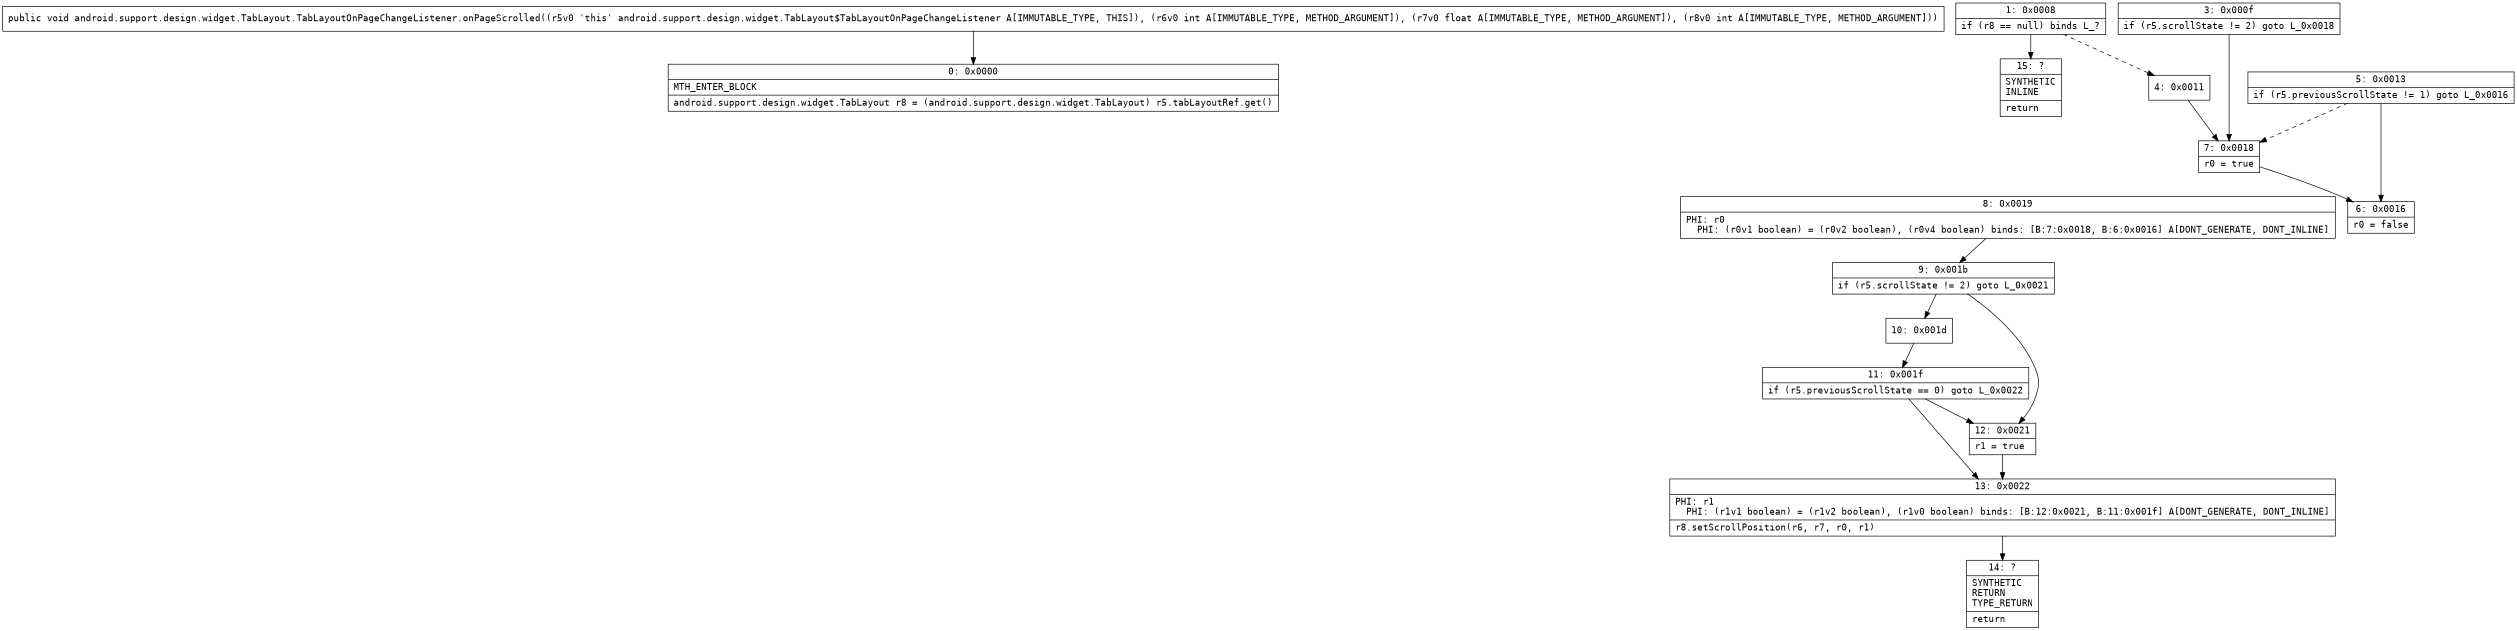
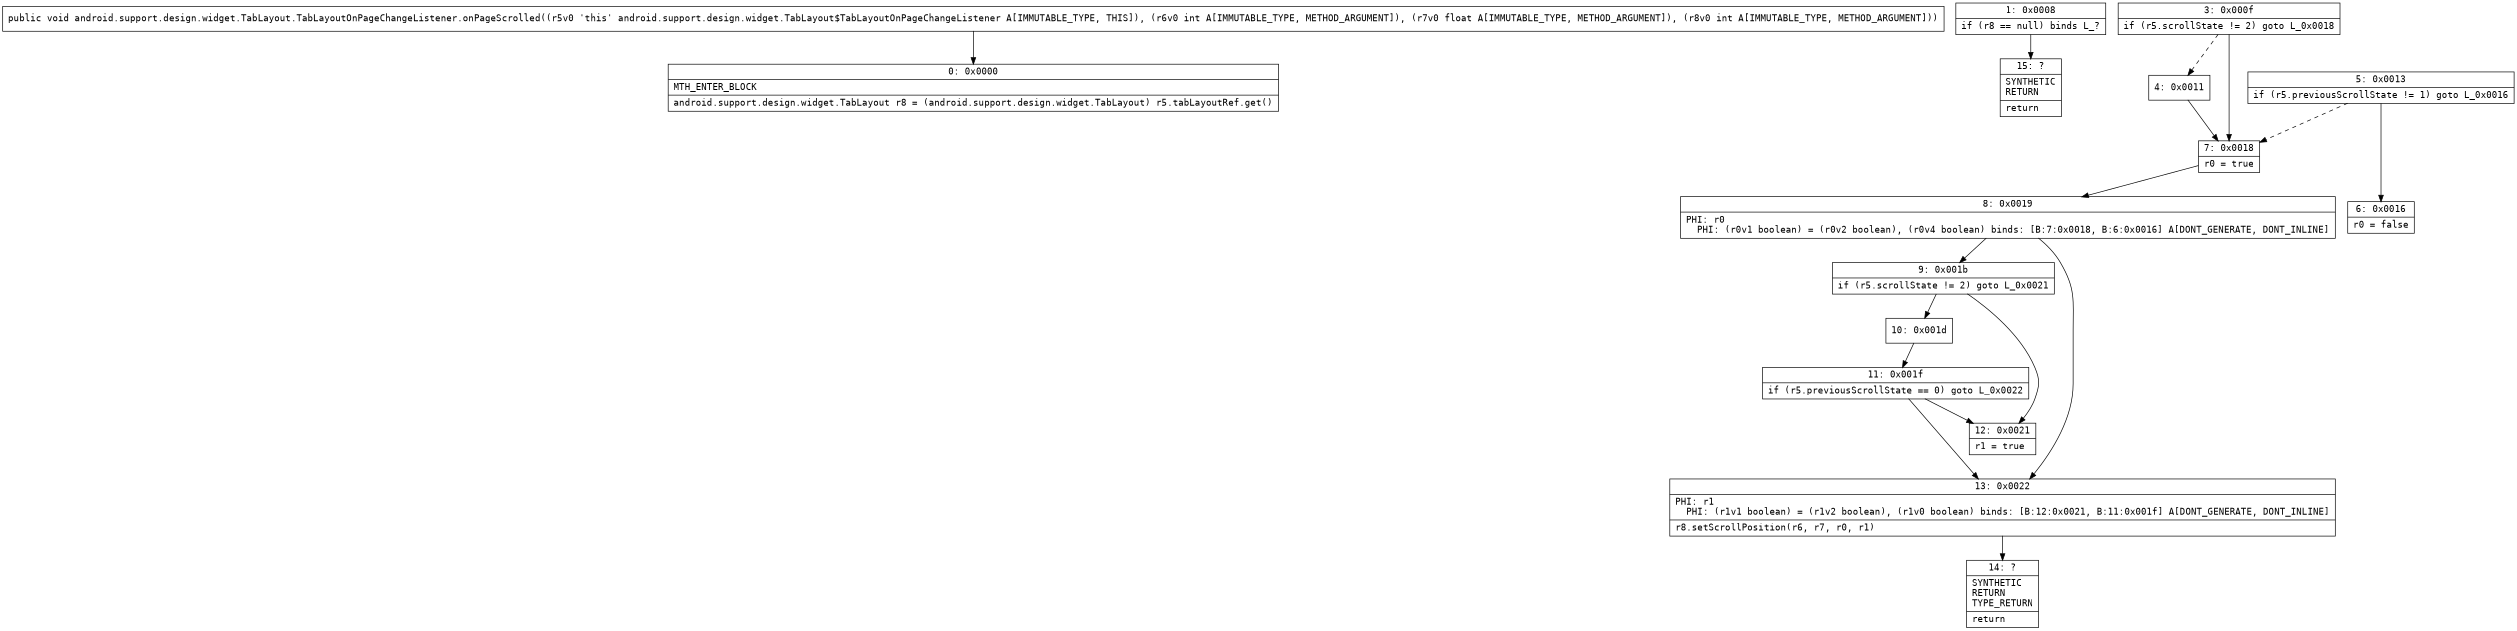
(2106, 54) -> (2205, 52)
(2022, 92) -> (2022, 92)
(2304, 182) -> (2143, 180)
(2003, 464) -> (2073, 355)
